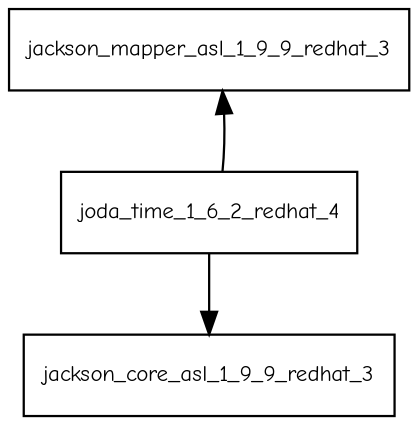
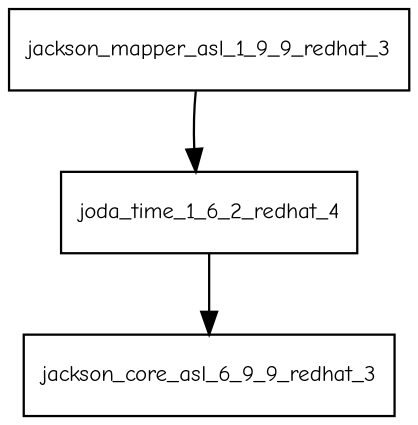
(224, 143) -> (194, 120)
(209, 375) -> (209, 375)
